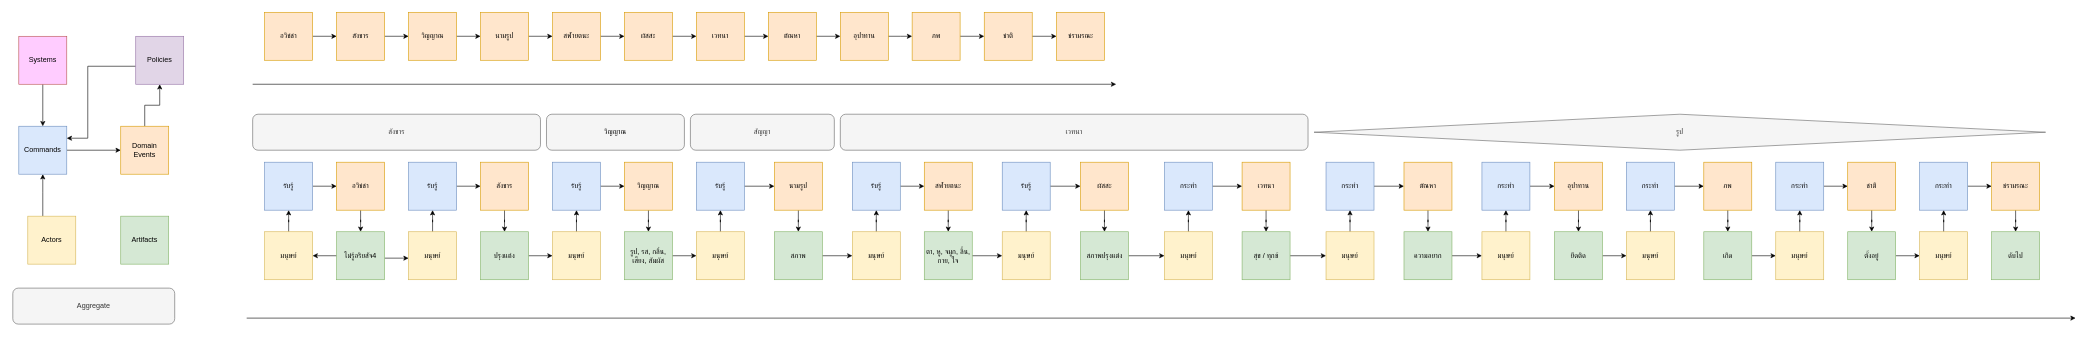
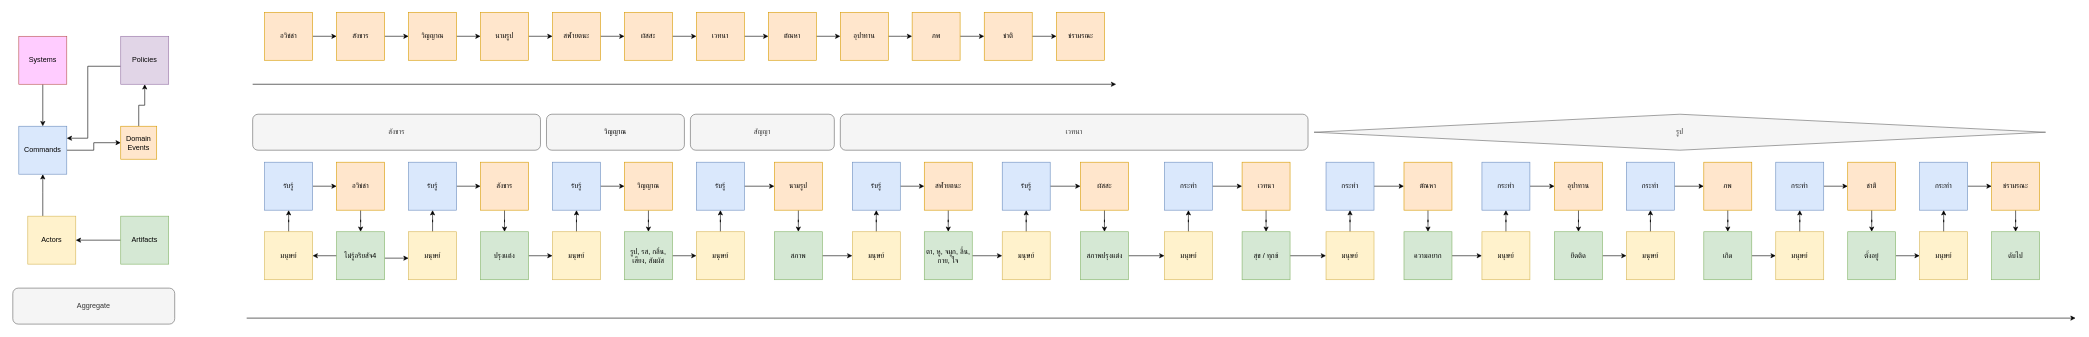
(159, 60) -> (144, 60)
(144, 150) -> (138, 143)
none -> (81, 240)
